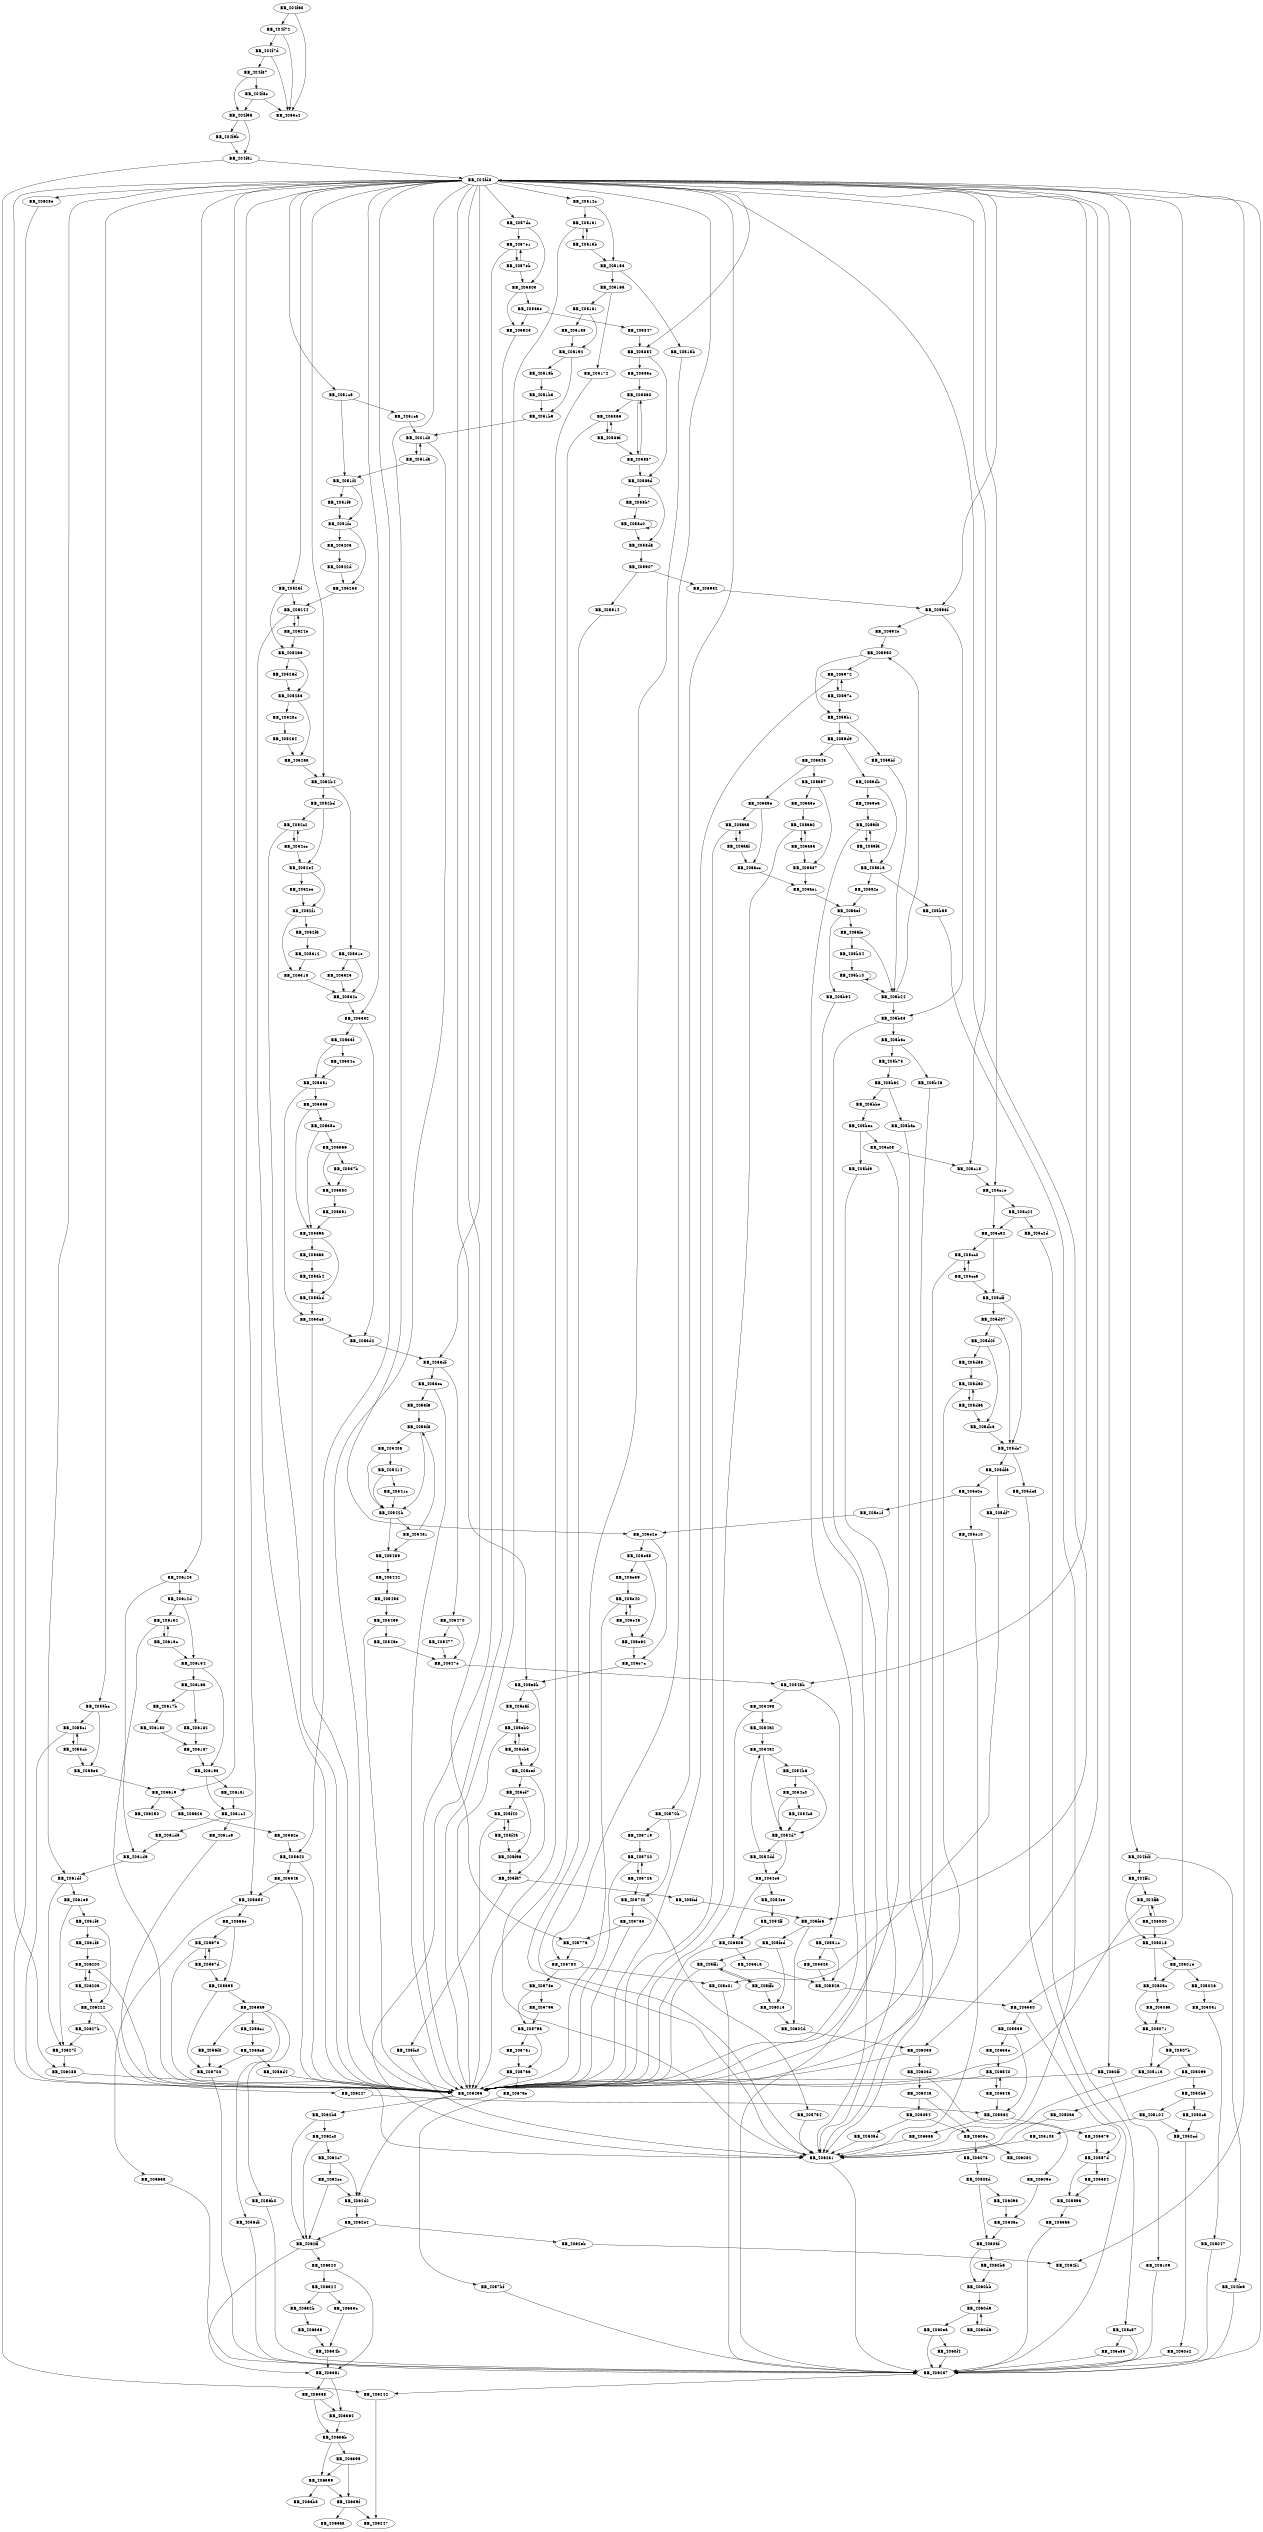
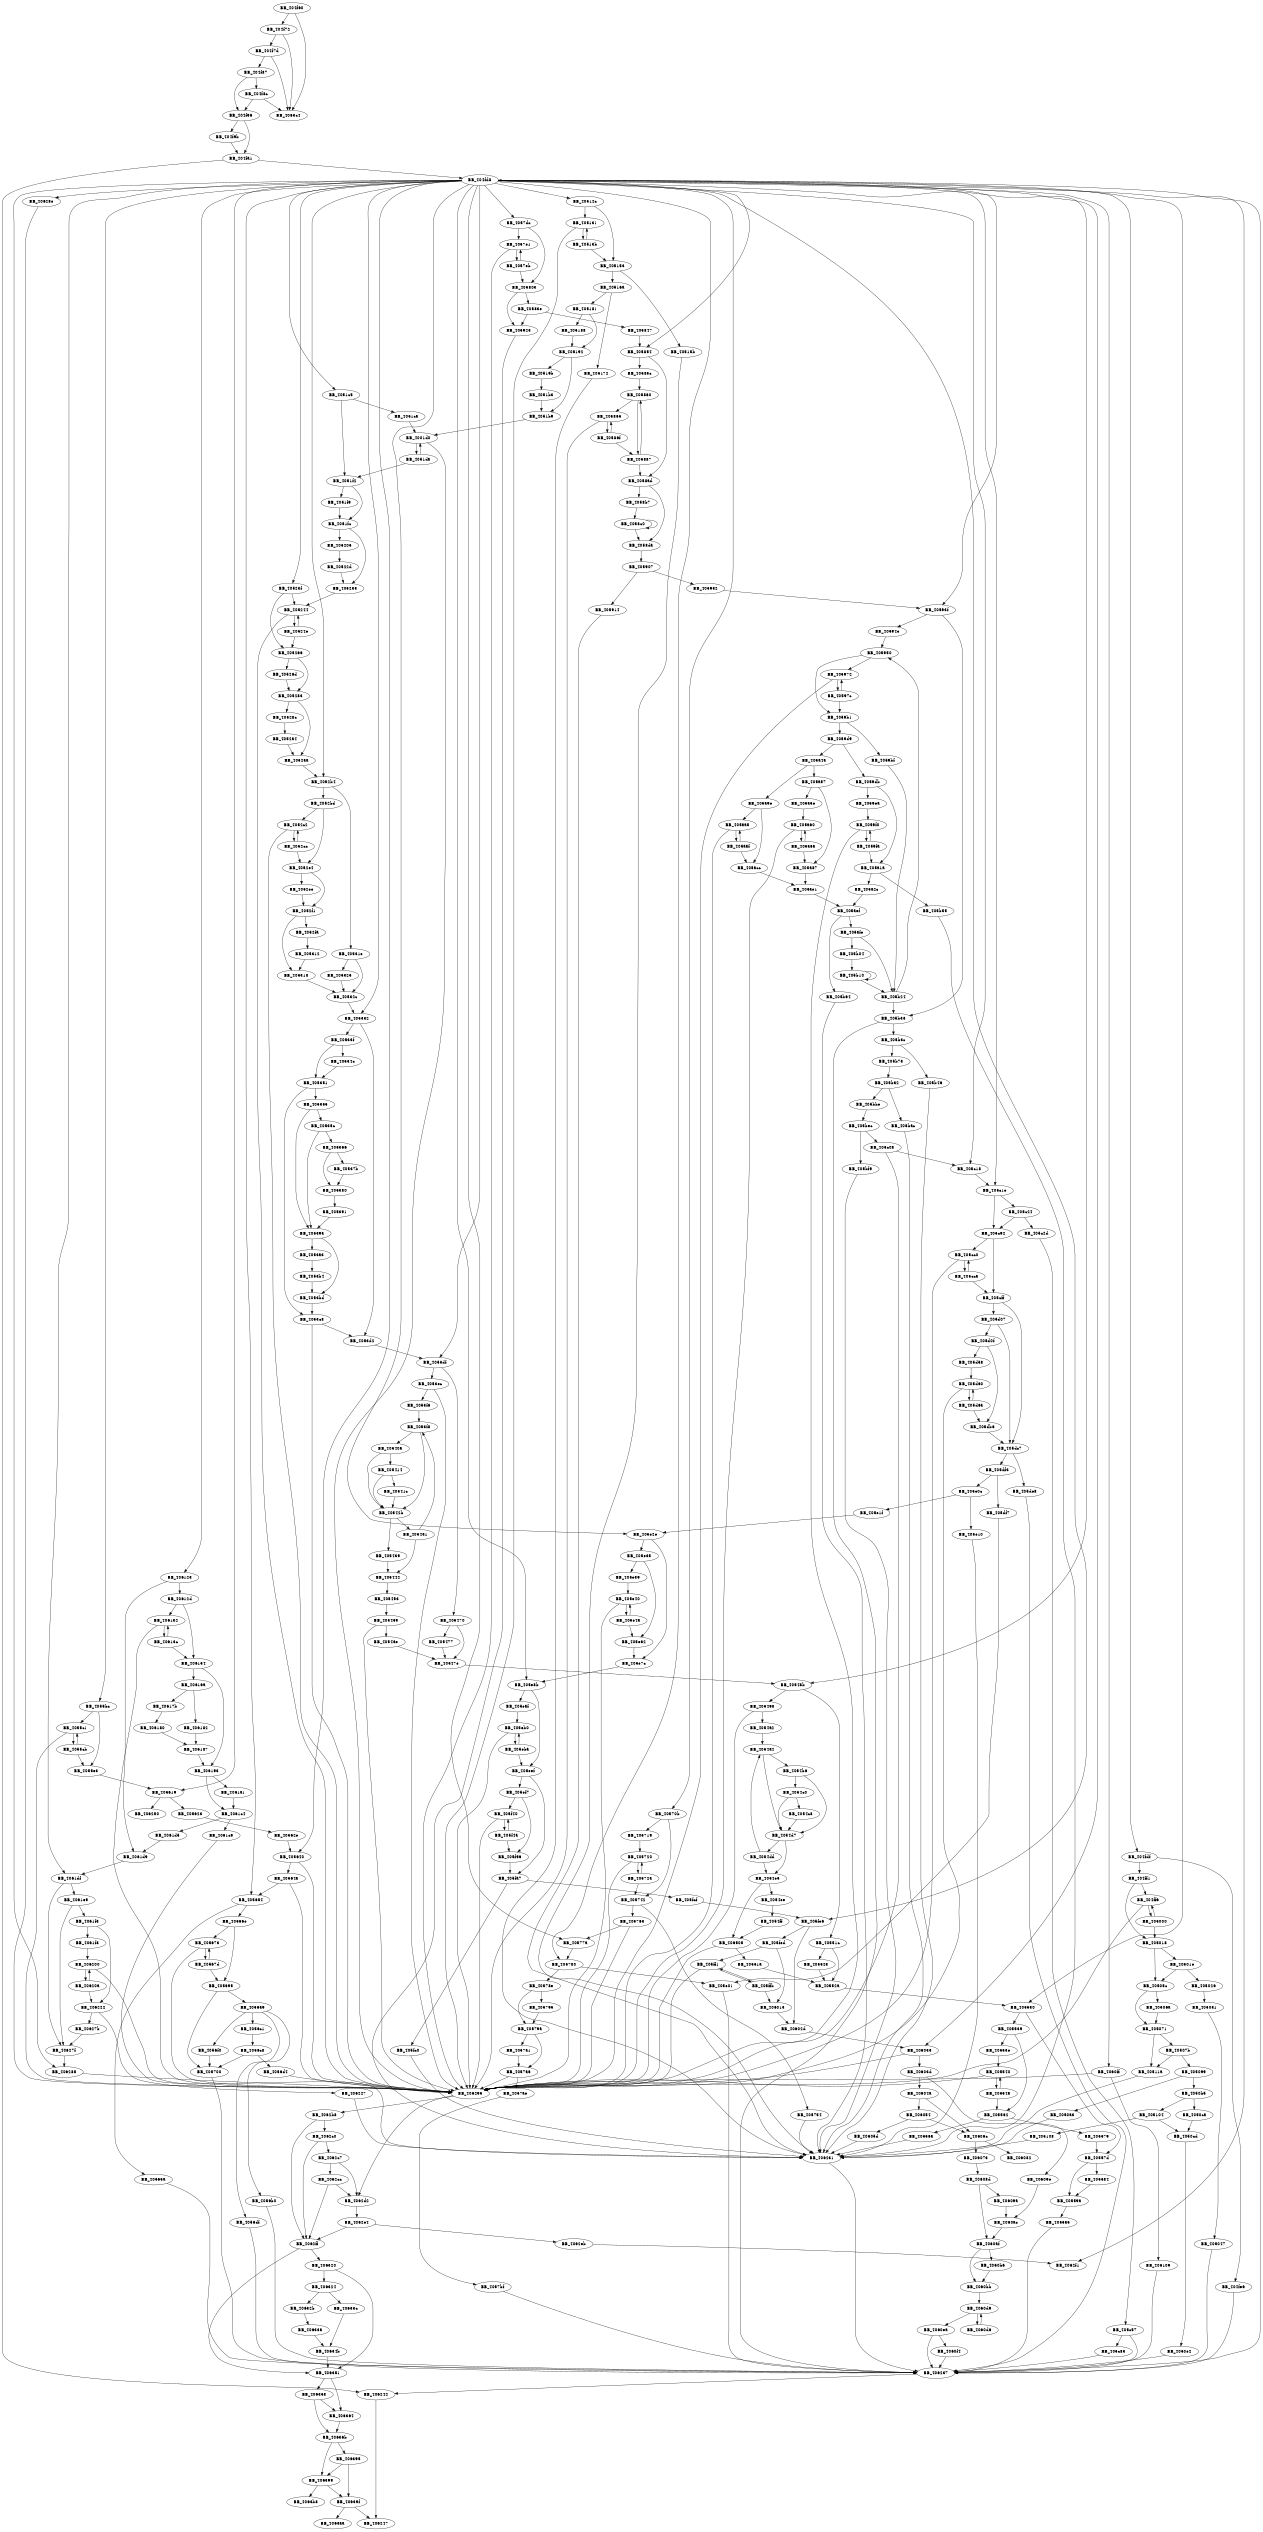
(403, 1544) -> (412, 1558)
(674, 2103) -> (563, 2154)
